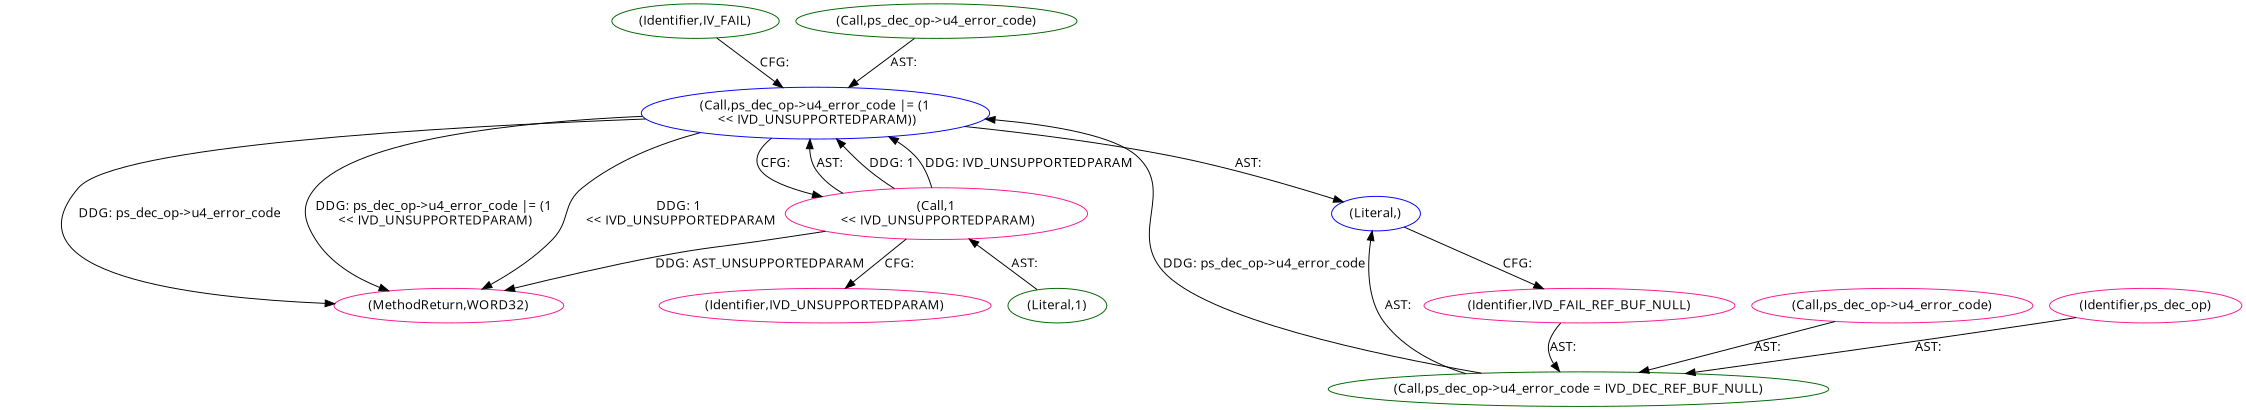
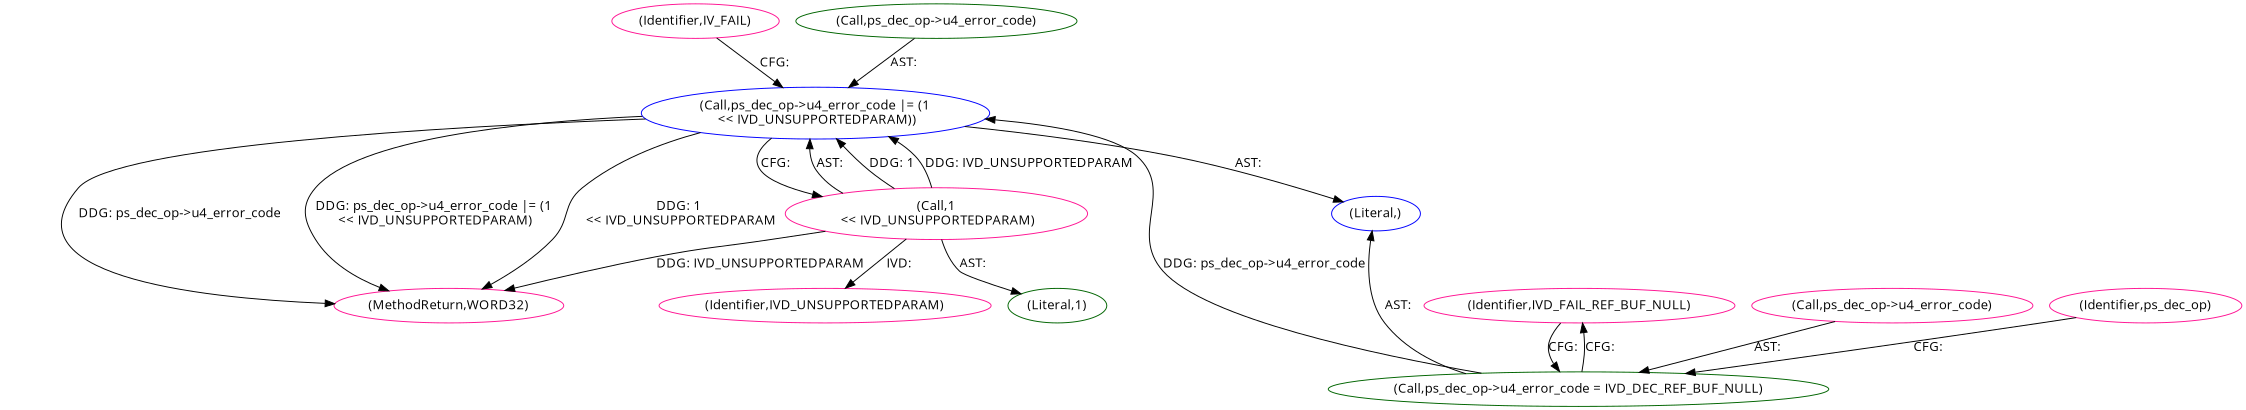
(696, 21) -> (696, 21)
(1469, 256) -> (1584, 352)
(760, 264) -> (760, 264)
(901, 264) -> (901, 264)
(1007, 267) -> (968, 276)
(1565, 347) -> (1565, 347)
(1930, 347) -> (1930, 347)
